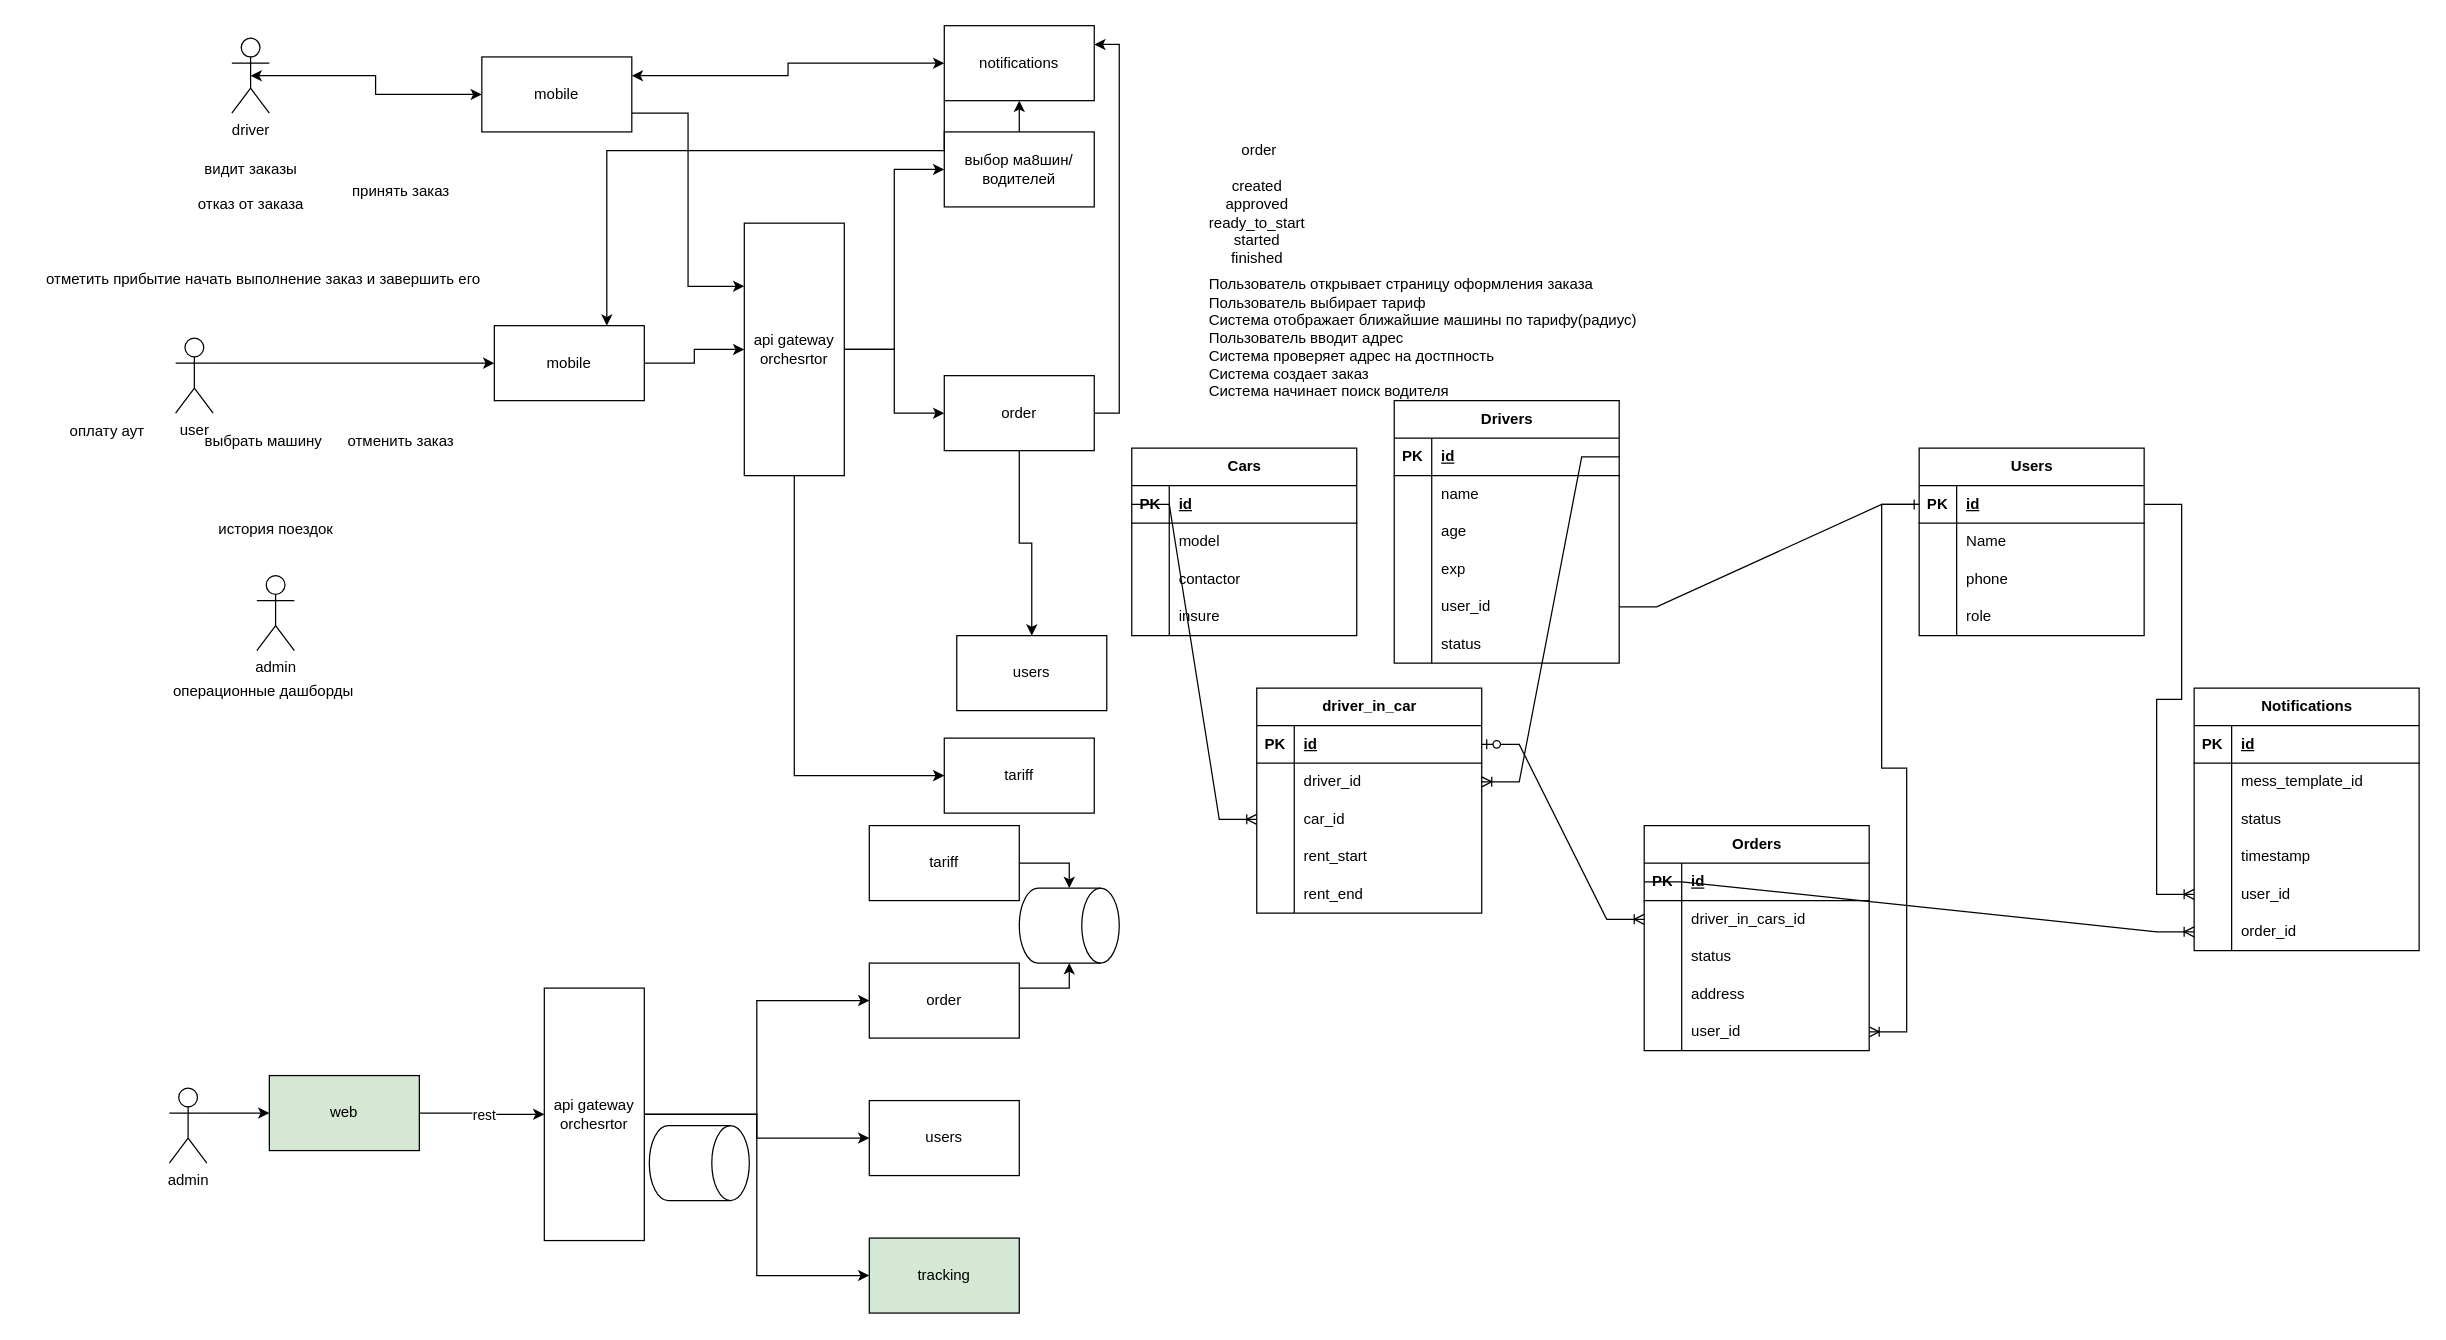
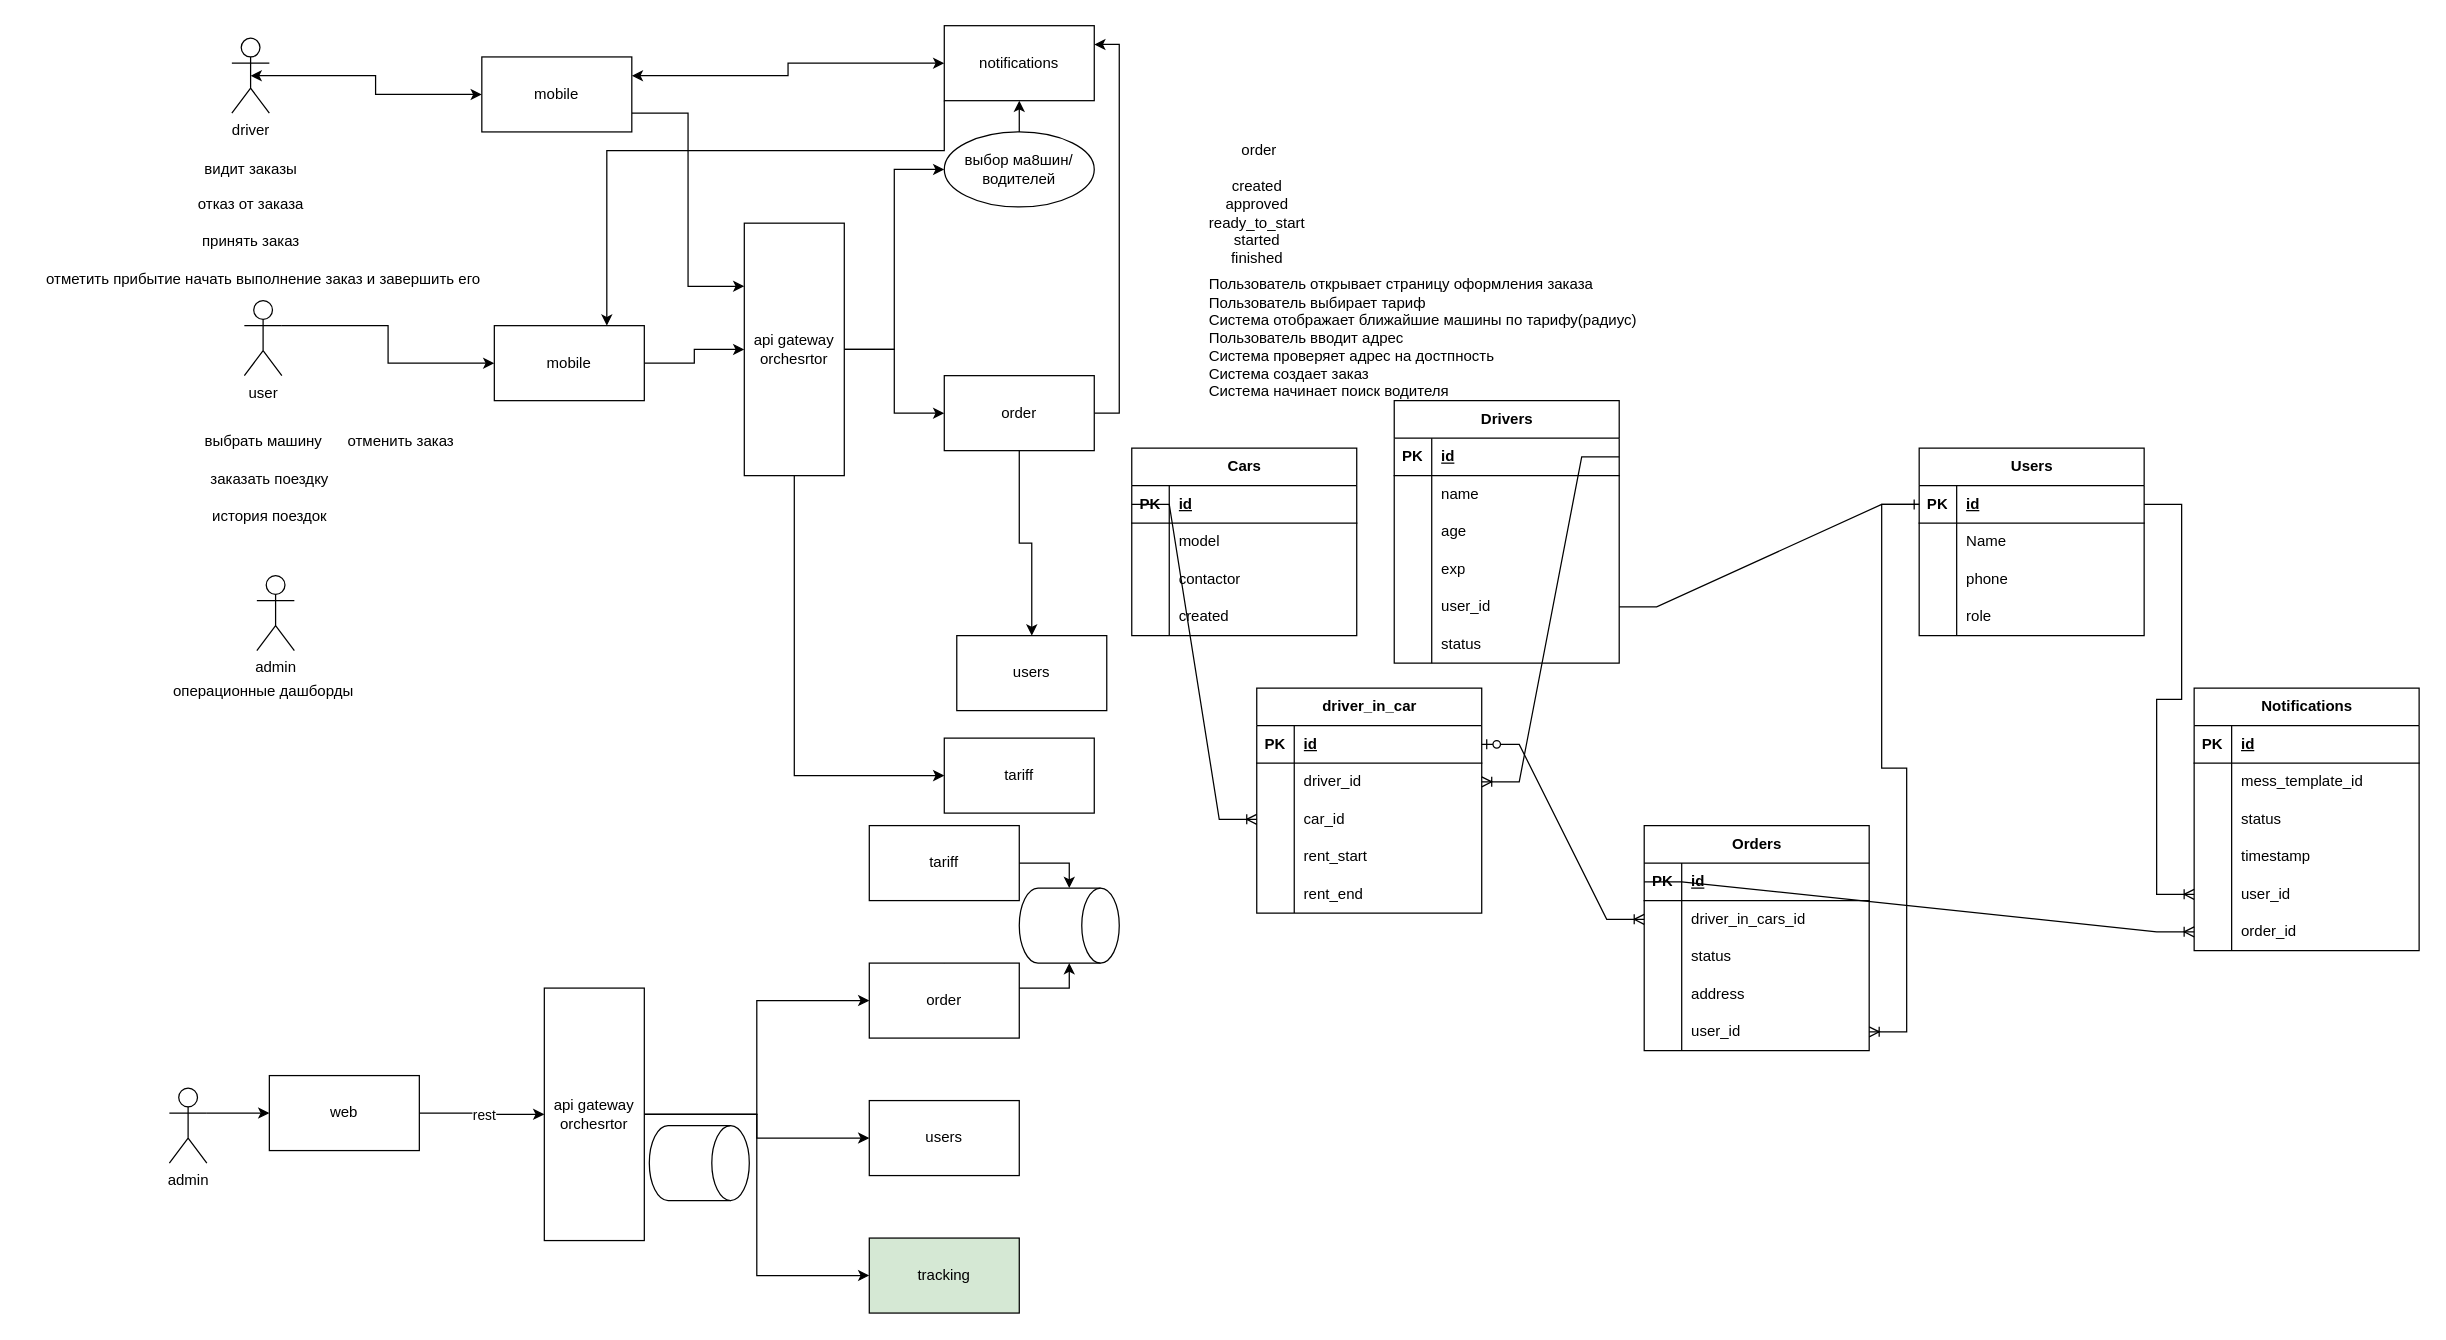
(1019, 169) -> (1019, 169)
(401, 192) -> (251, 242)
(194, 376) -> (263, 338)
(107, 432) -> none
none -> (269, 479)
(276, 529) -> (269, 517)
(1203, 617) -> (1209, 617)
(344, 1113) -> (344, 1113)
